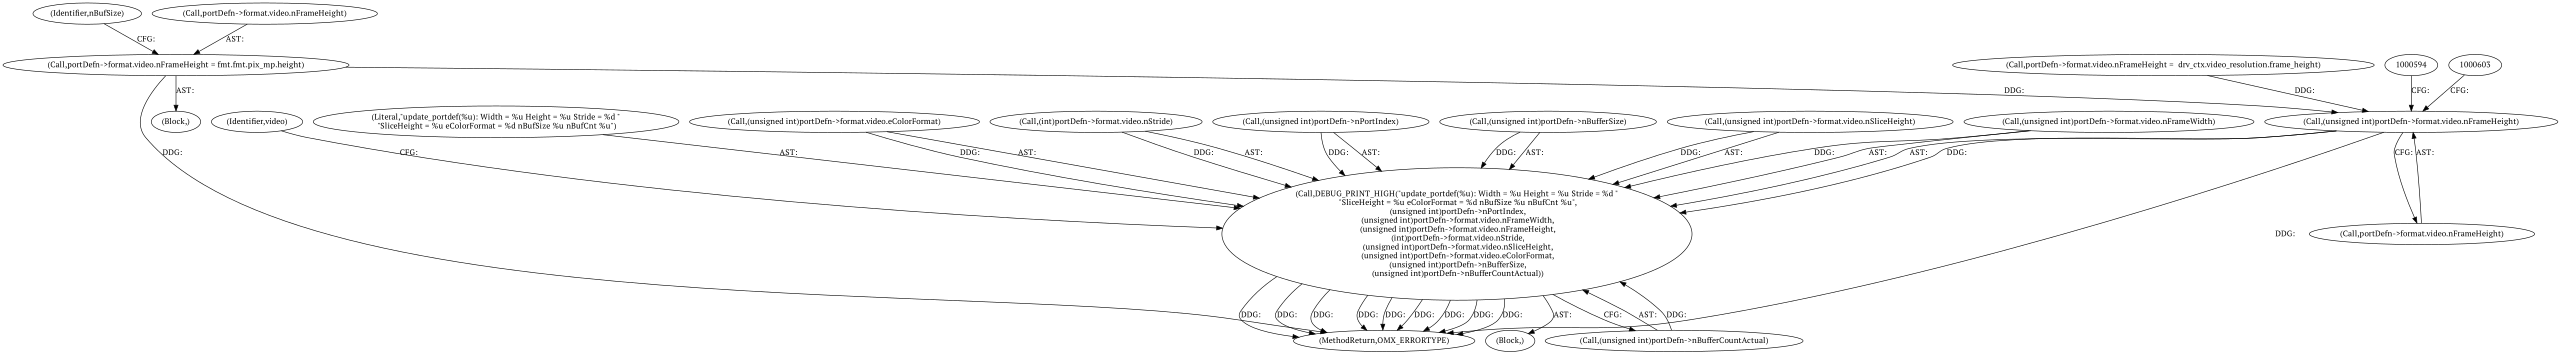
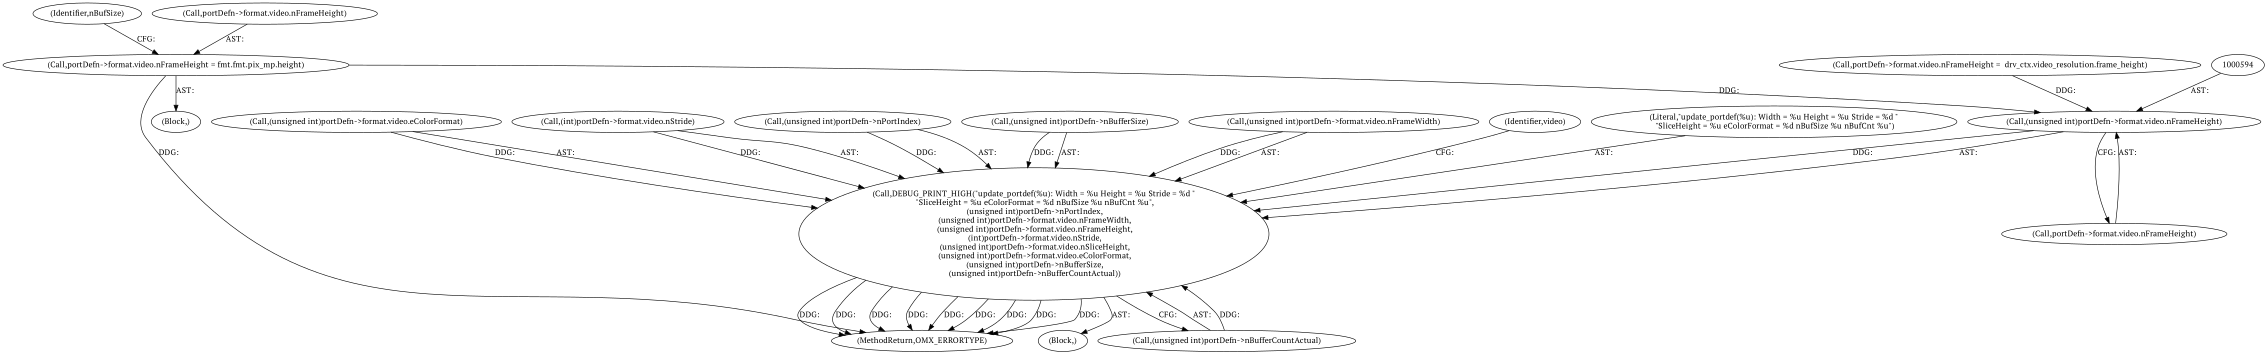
(2475, 65) -> none
(2422, 91) -> (2201, 91)
(1810, 122) -> none
(1926, 270) -> none
